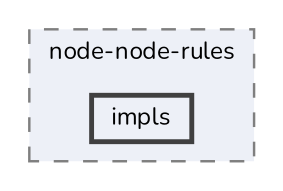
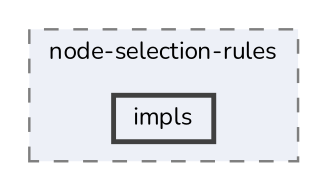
(142, 53) -> (164, 53)
